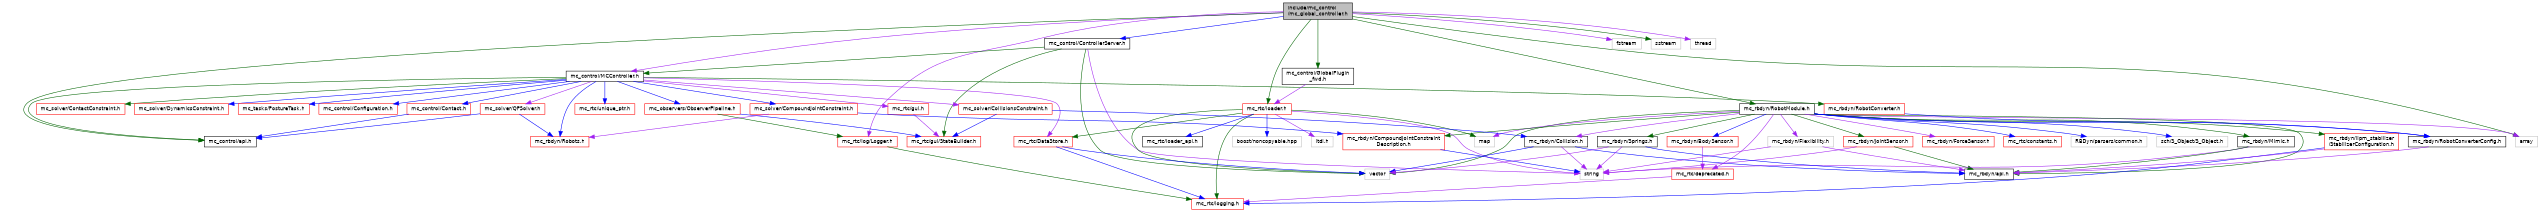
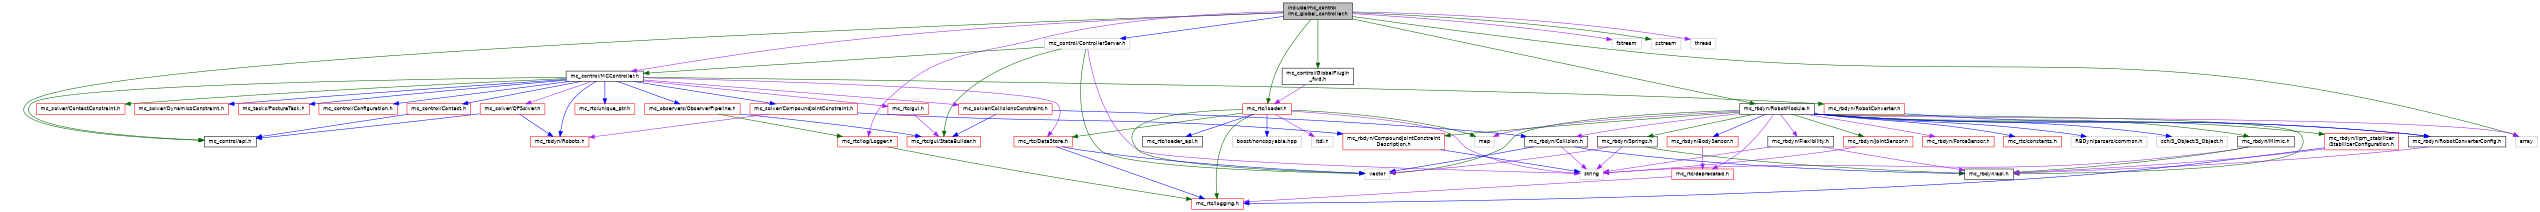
(1087, 44) -> (1087, 44)
(1801, 142) -> (1801, 142)
(1931, 157) -> none
(1771, 162) -> (1771, 162)
